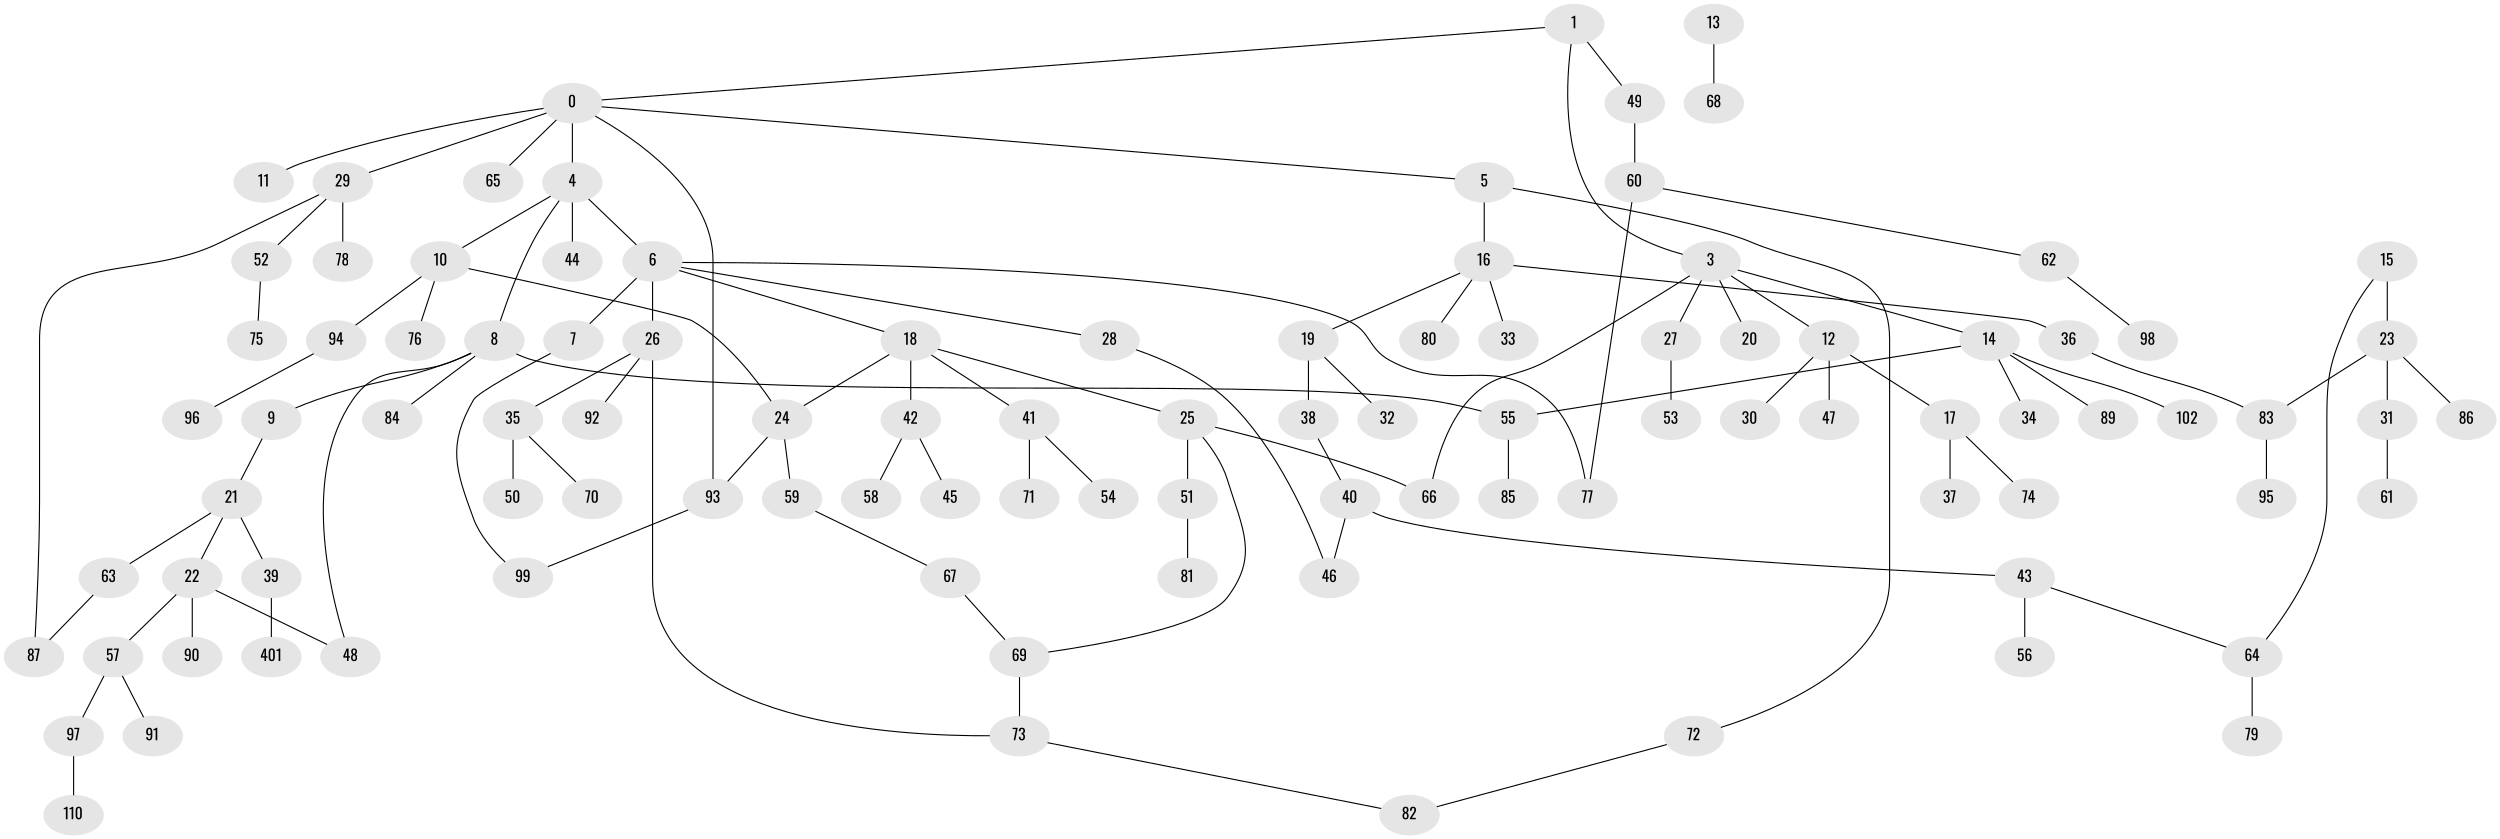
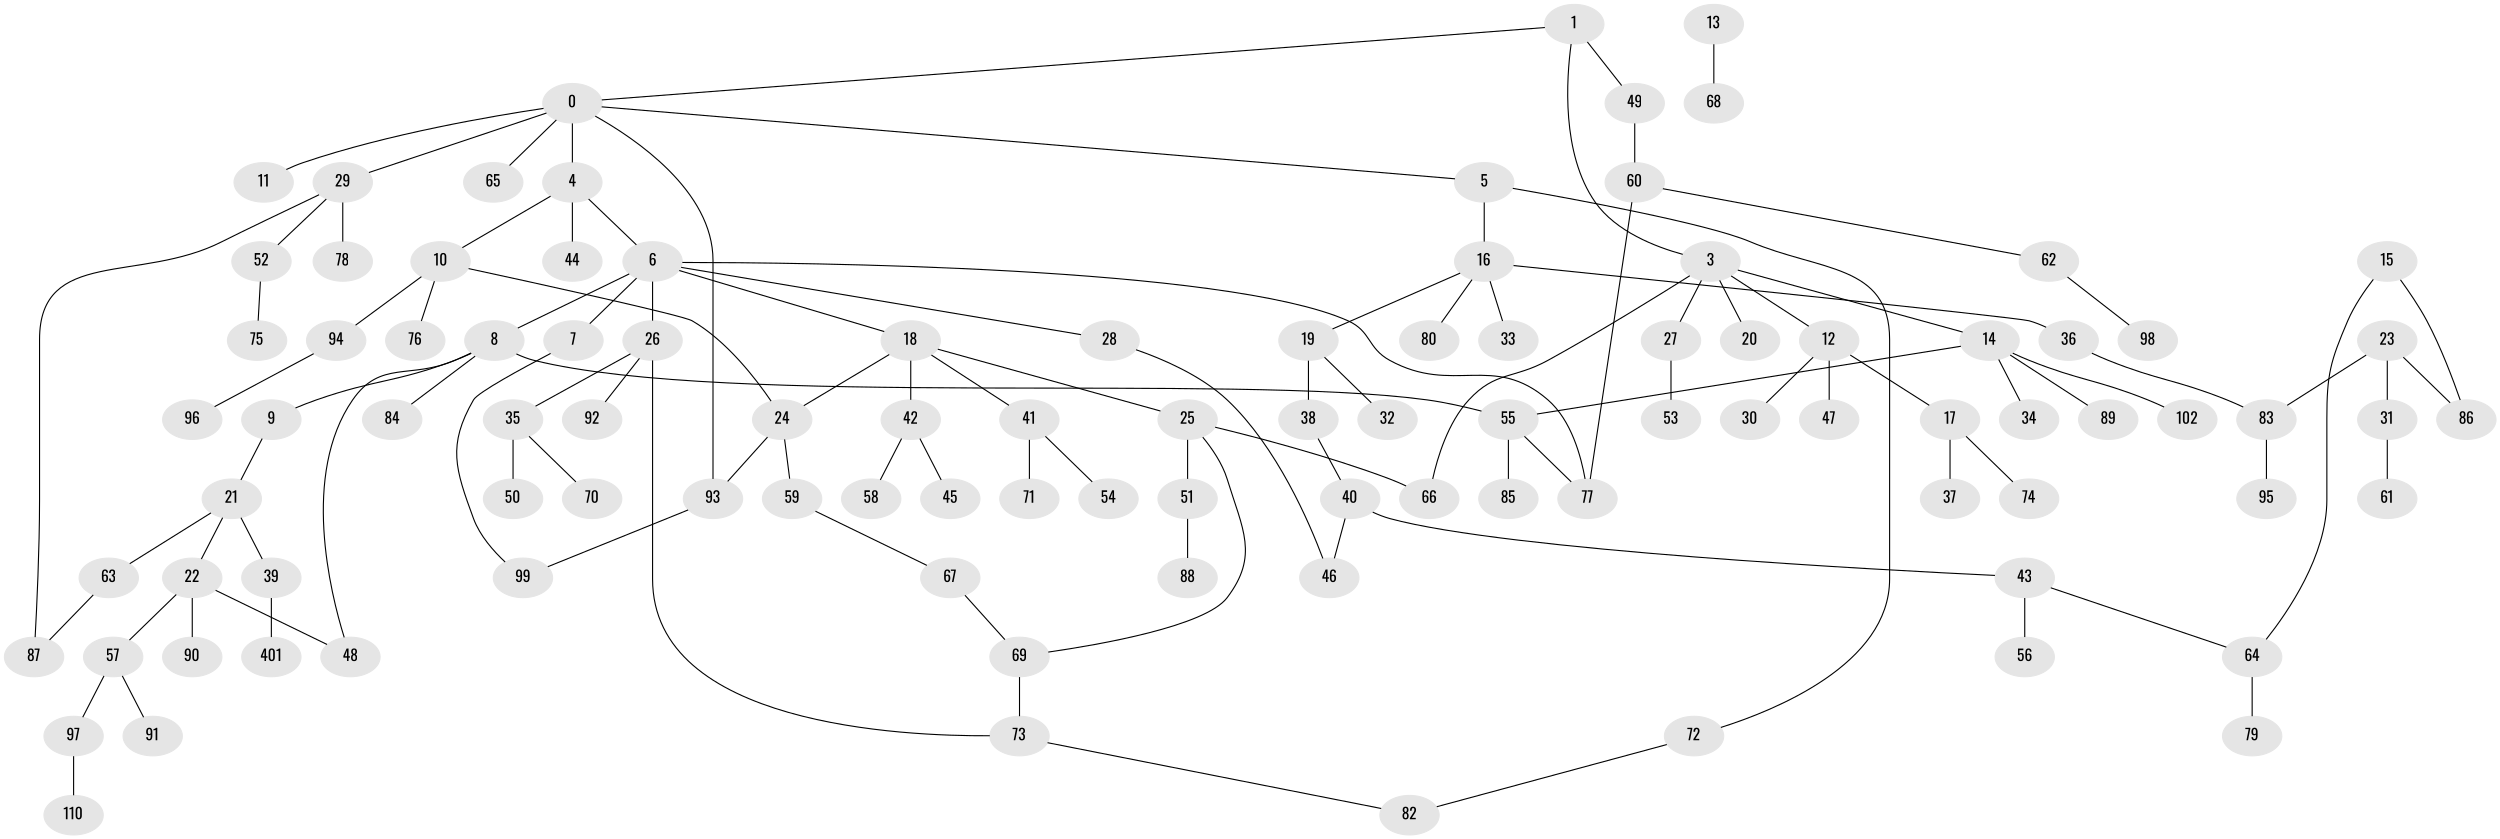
(525, 258) -> (574, 301)
(2387, 301) -> (2435, 337)
none -> (1548, 459)
(1188, 578) -> (1188, 578)
